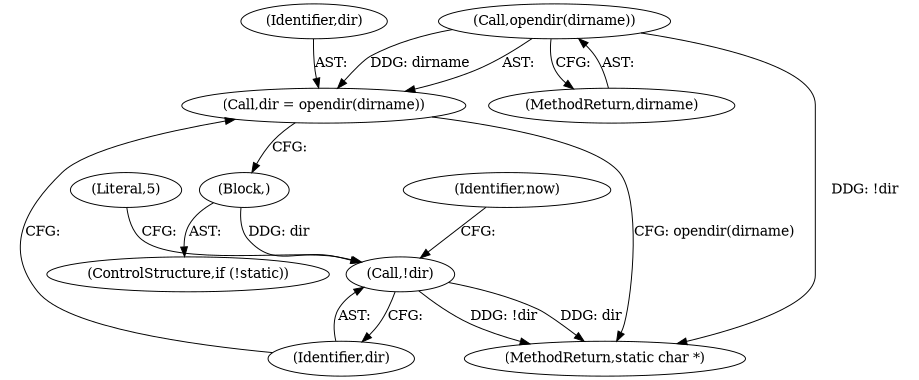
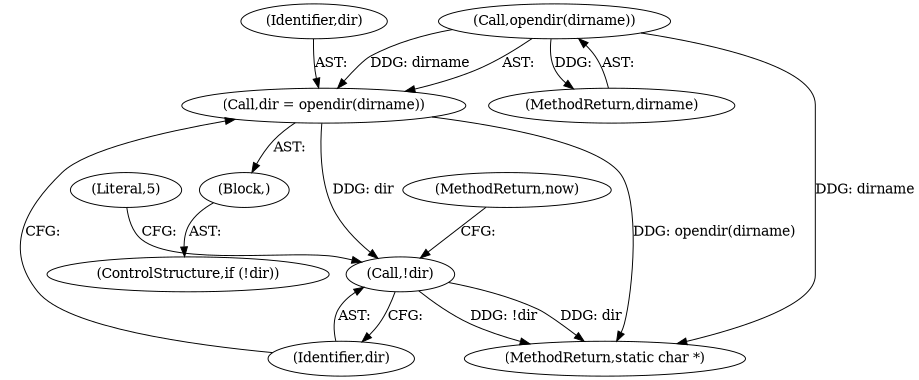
(575, 63) -> (575, 63)
(292, 148) -> (292, 148)
(507, 190) -> (507, 190)
(865, 190) -> (865, 190)
(714, 232) -> (714, 232)
(258, 248) -> (328, 195)
(188, 274) -> (188, 274)
